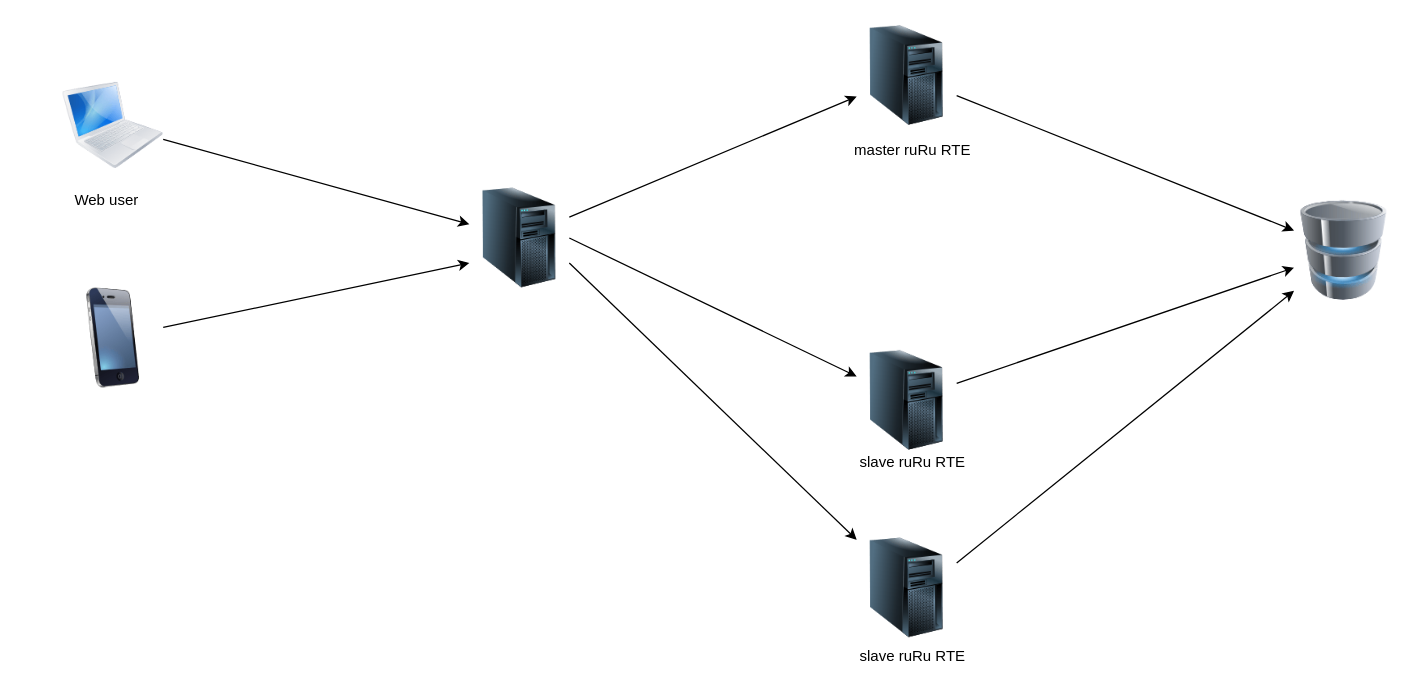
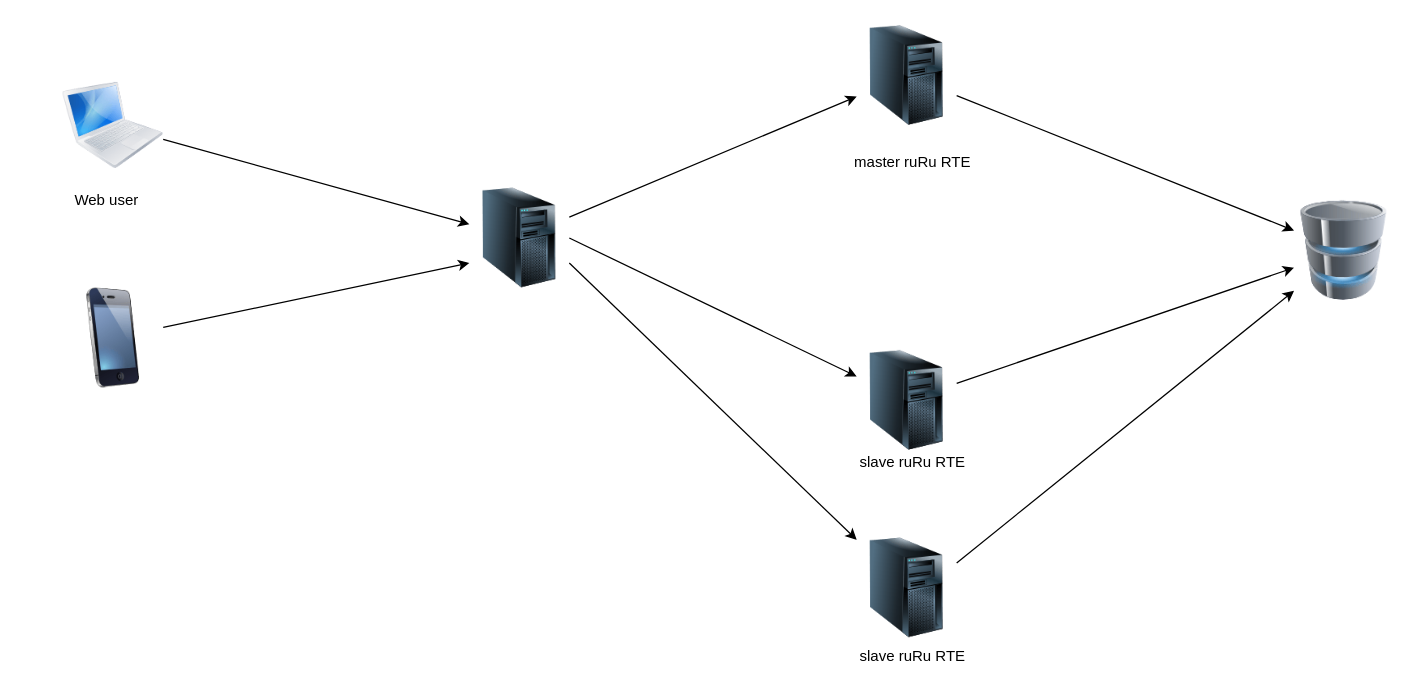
(913, 151) -> (913, 163)
